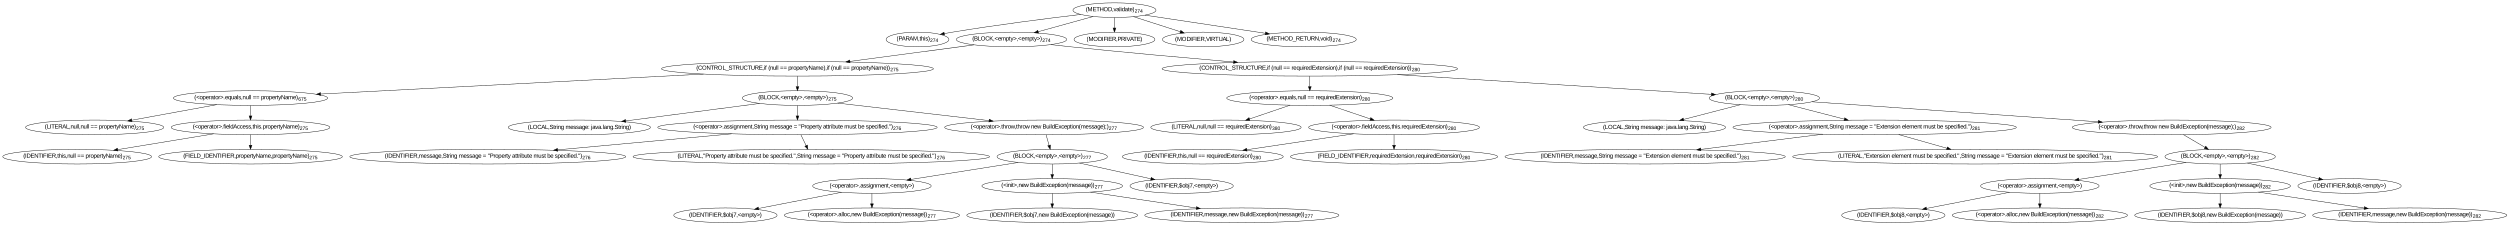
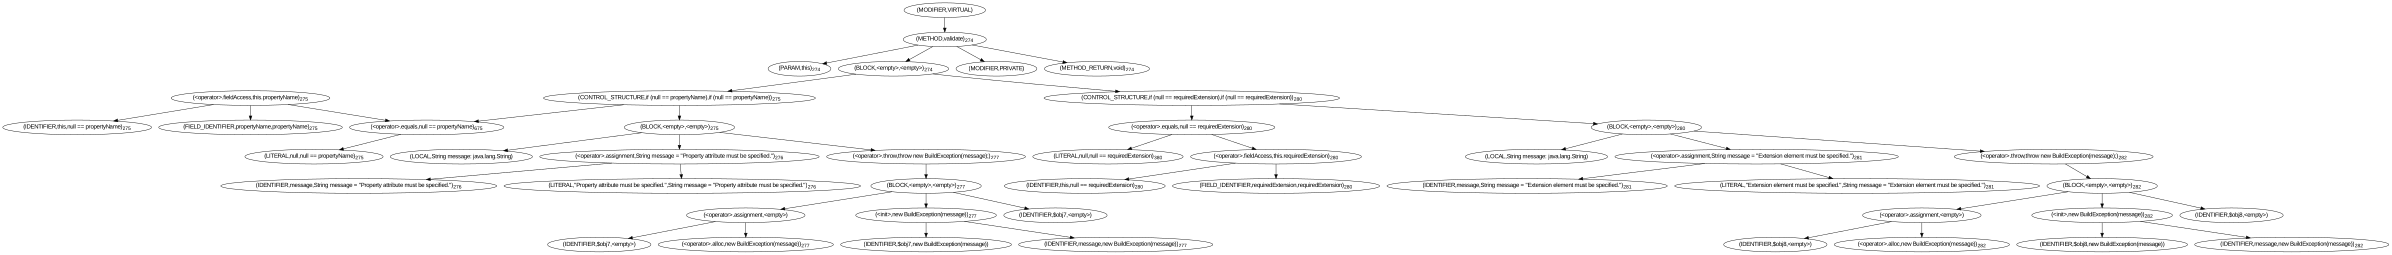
(1157, 24) -> (945, 23)
(251, 111) -> (337, 112)
